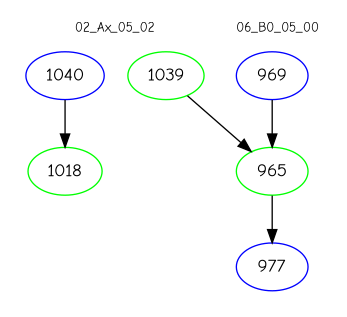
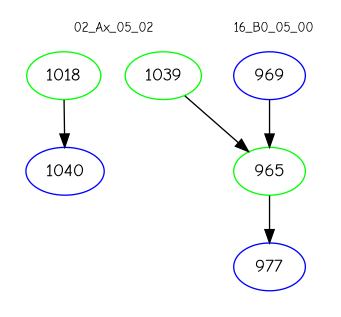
(278, 29) -> (274, 29)
(65, 117) -> (64, 117)
